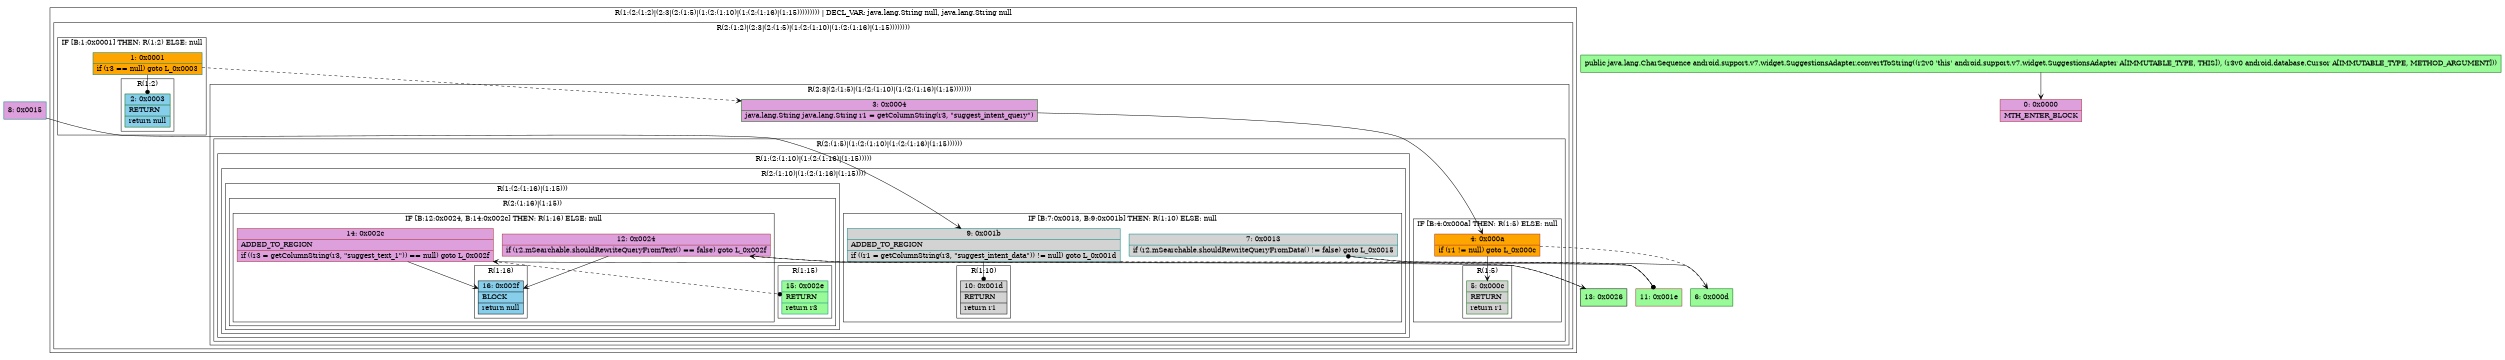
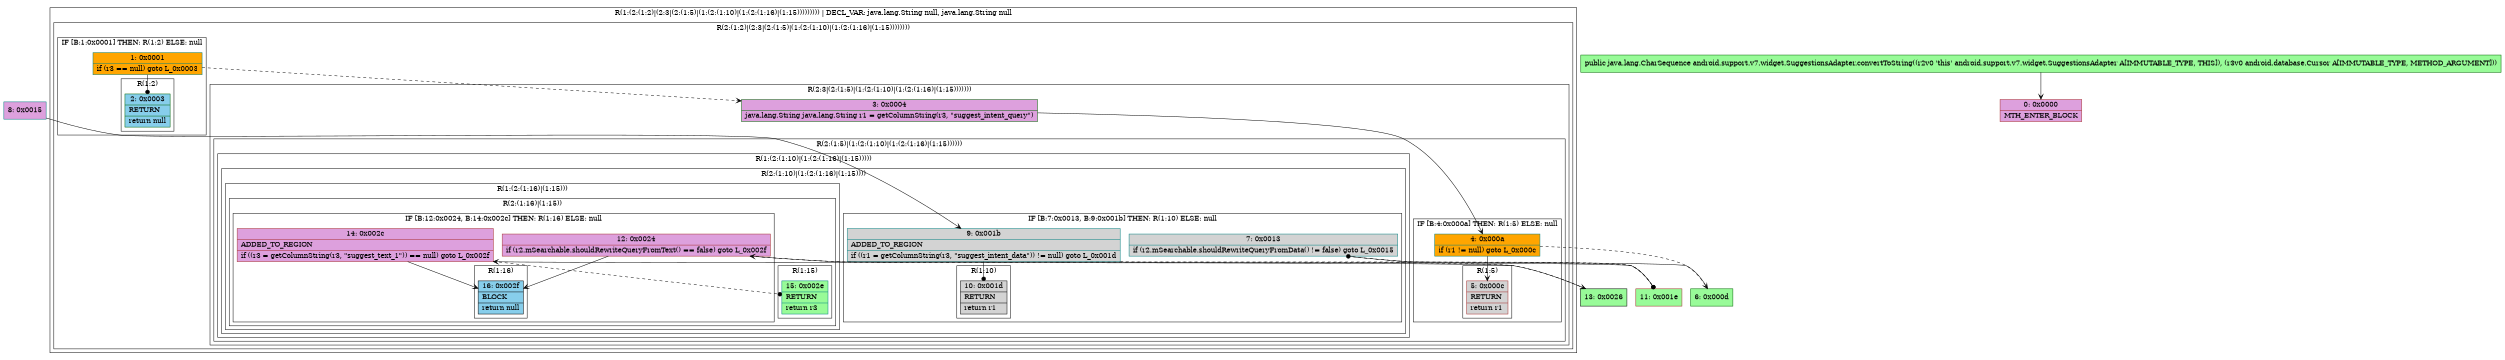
(1487, 245) -> (1487, 245)
(1487, 297) -> (1487, 297)
